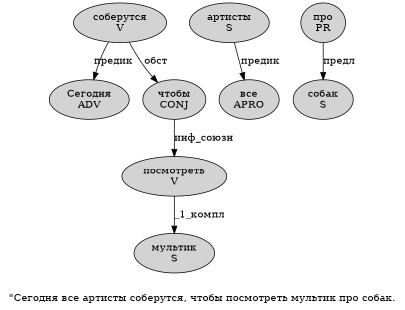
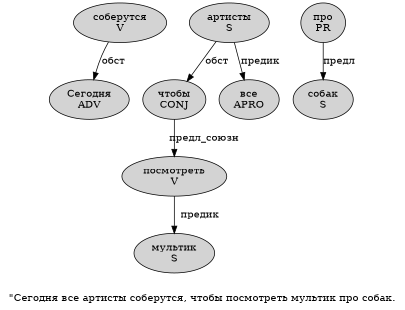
(140, 60) -> (204, 58)
(113, 61) -> (113, 61)
(204, 138) -> (204, 138)
(200, 215) -> (200, 215)
